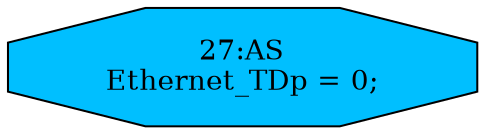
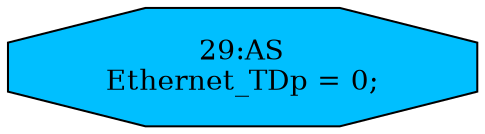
(243, 67) -> (243, 67)
